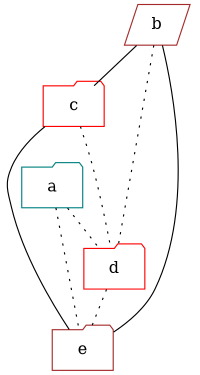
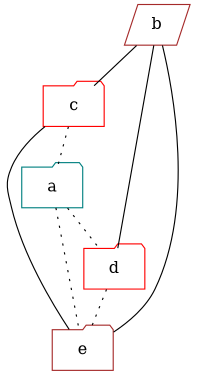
(136, 147) -> (136, 147)
(98, 187) -> (63, 147)
